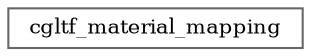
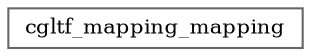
(156, 28) -> (156, 28)
